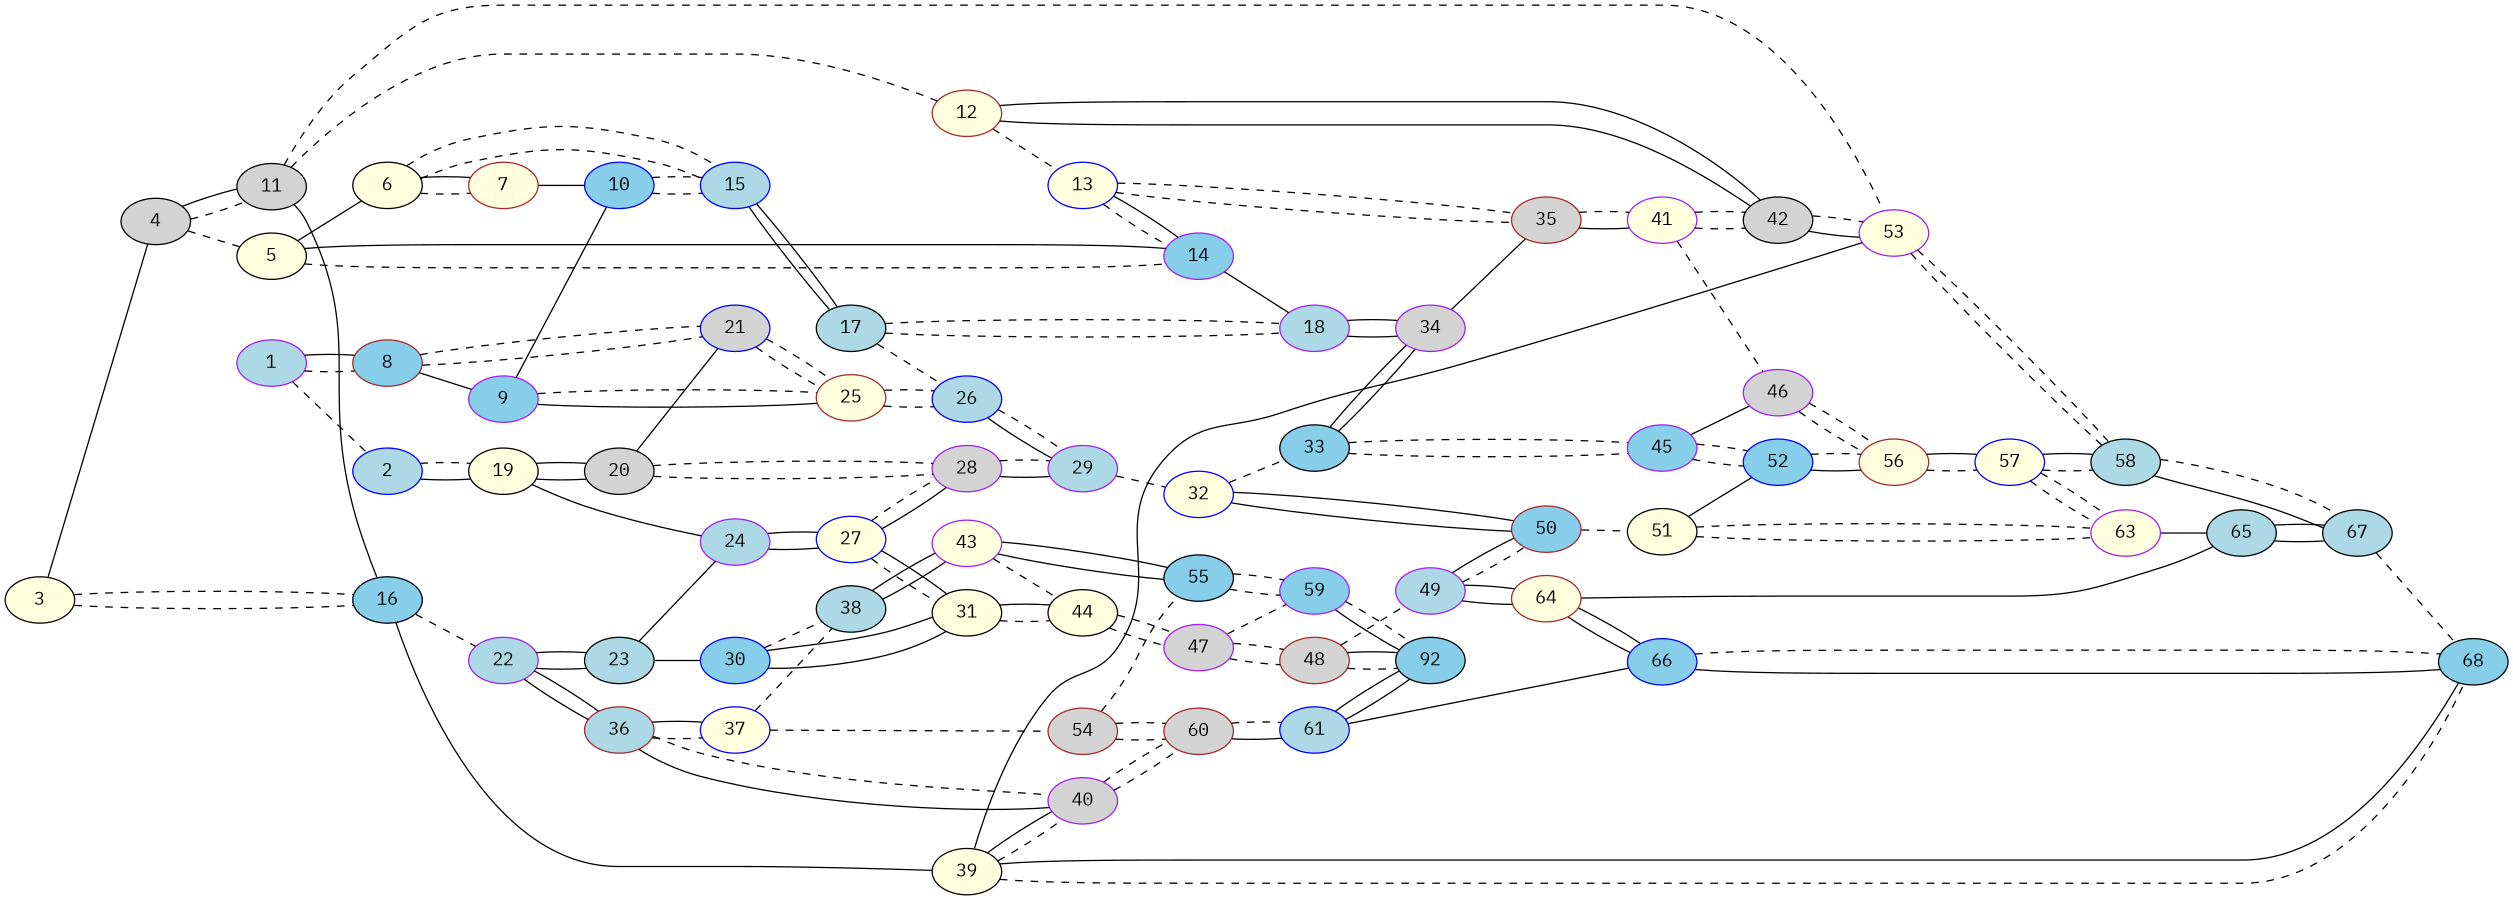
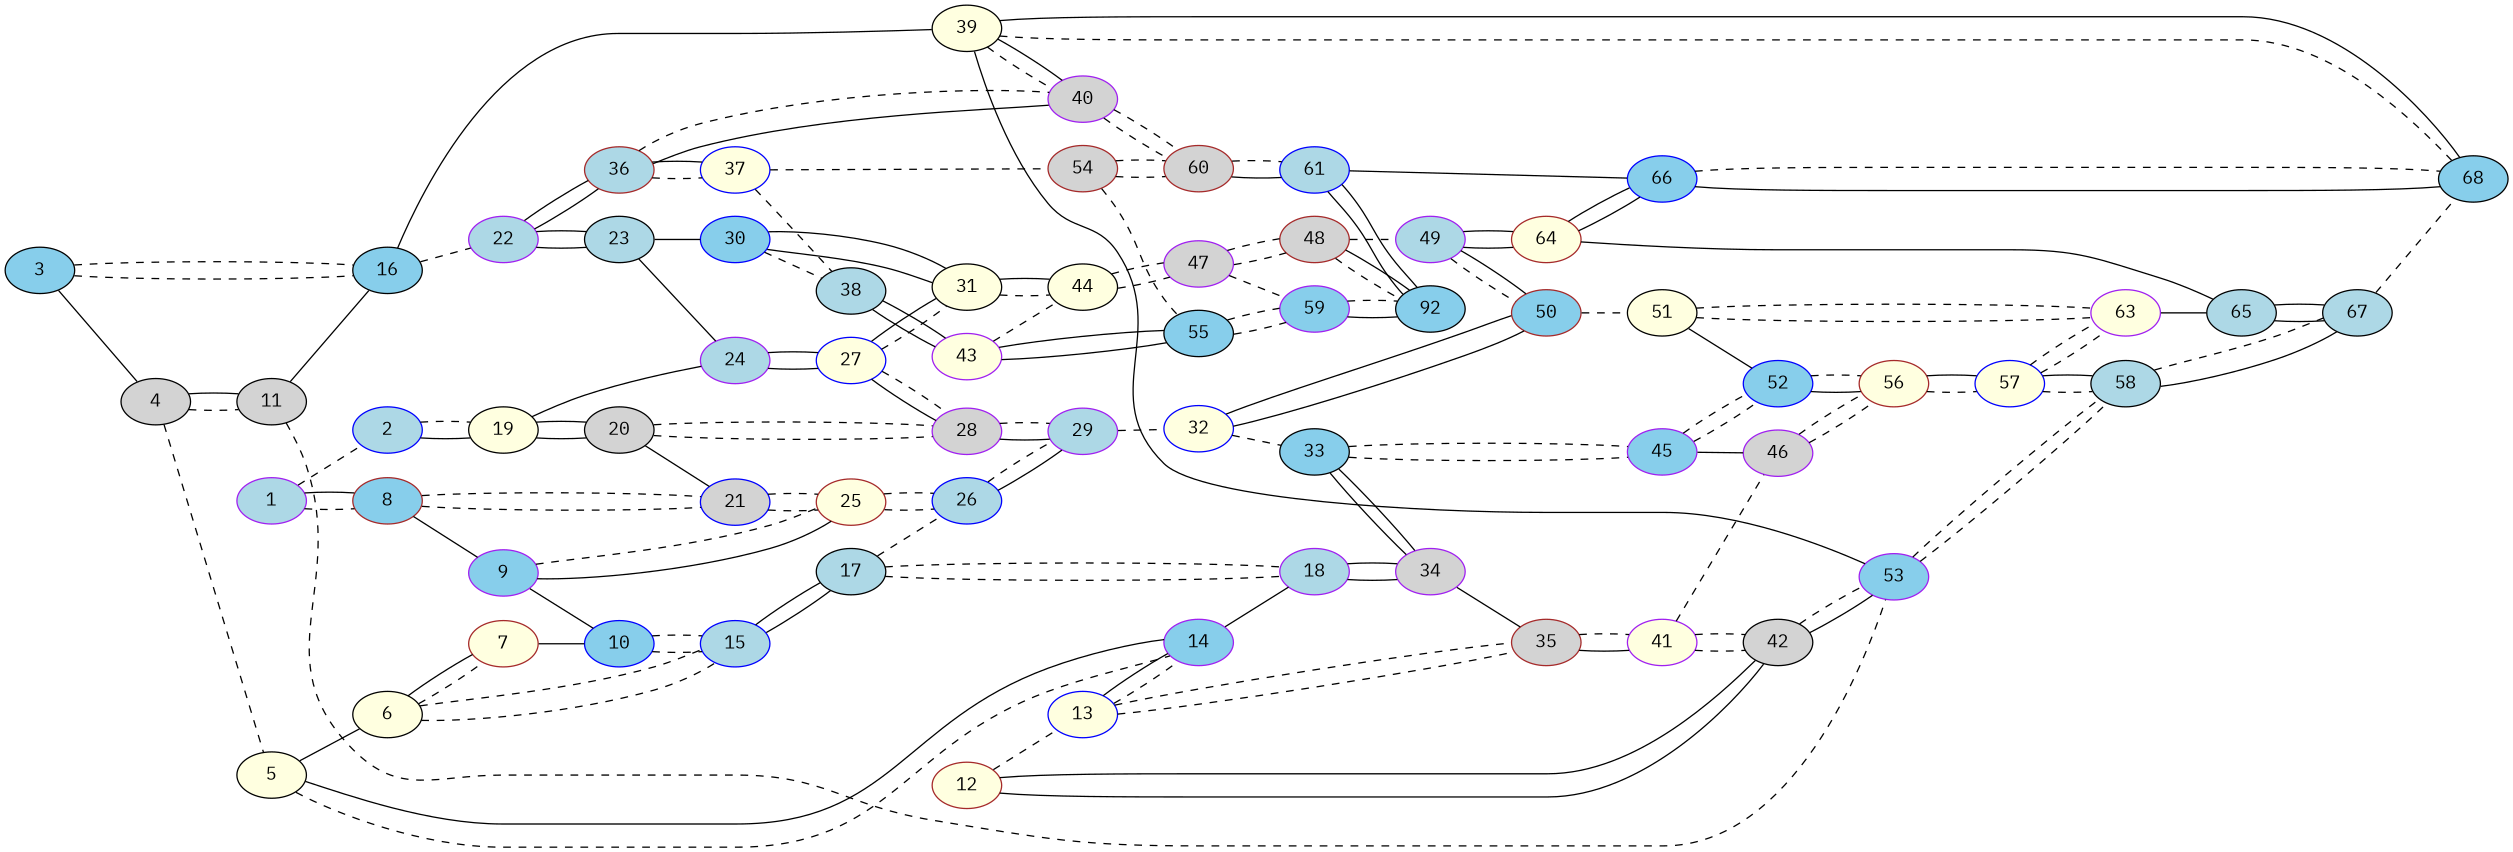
(600, 54) -> none
(1894, 233) -> (1894, 577)
(40, 600) -> (40, 270)
